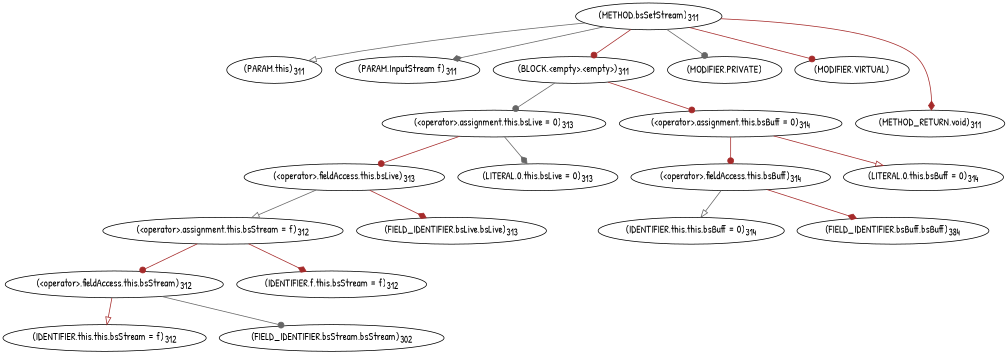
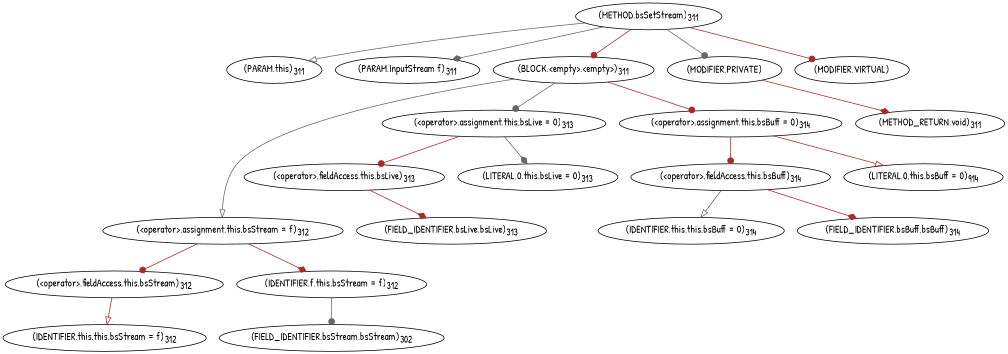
(845, 31) -> (821, 95)
(973, 176) -> (973, 176)
(287, 202) -> (347, 114)
(955, 230) -> (955, 230)
(220, 310) -> (332, 308)
